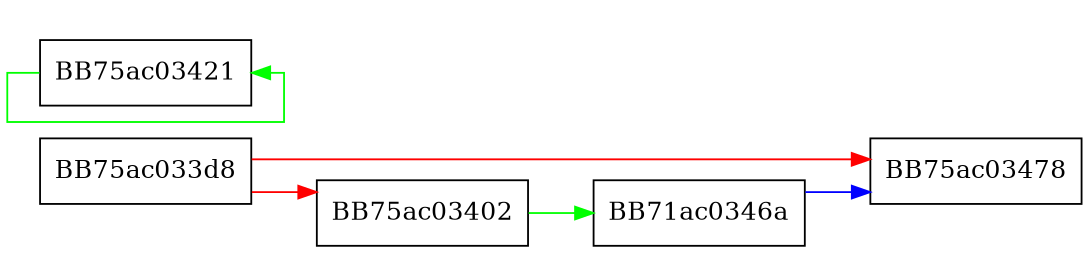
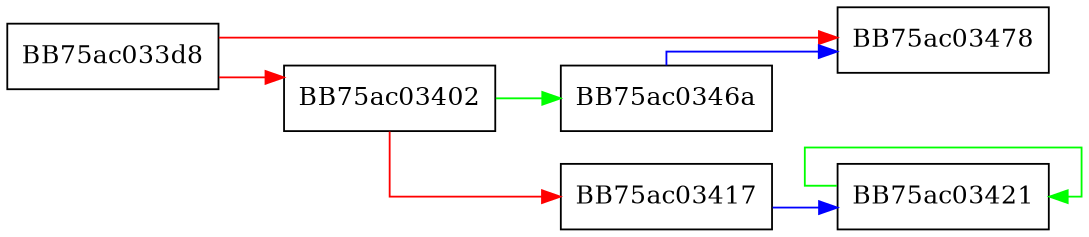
none -> (666, 197)
(699, 213) -> (666, 98)
